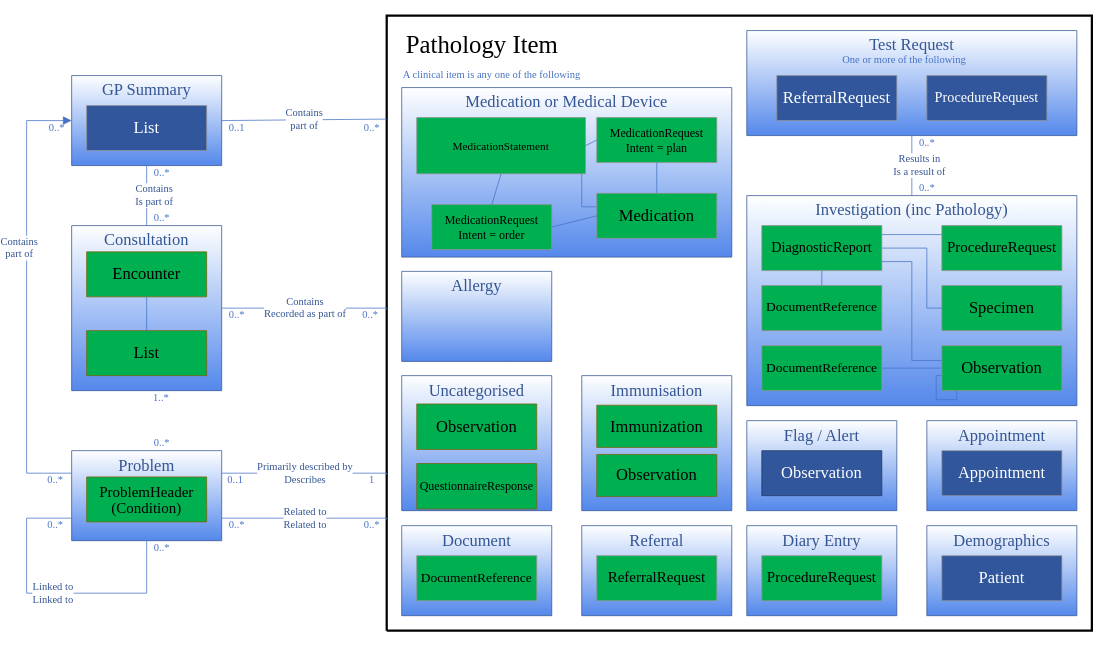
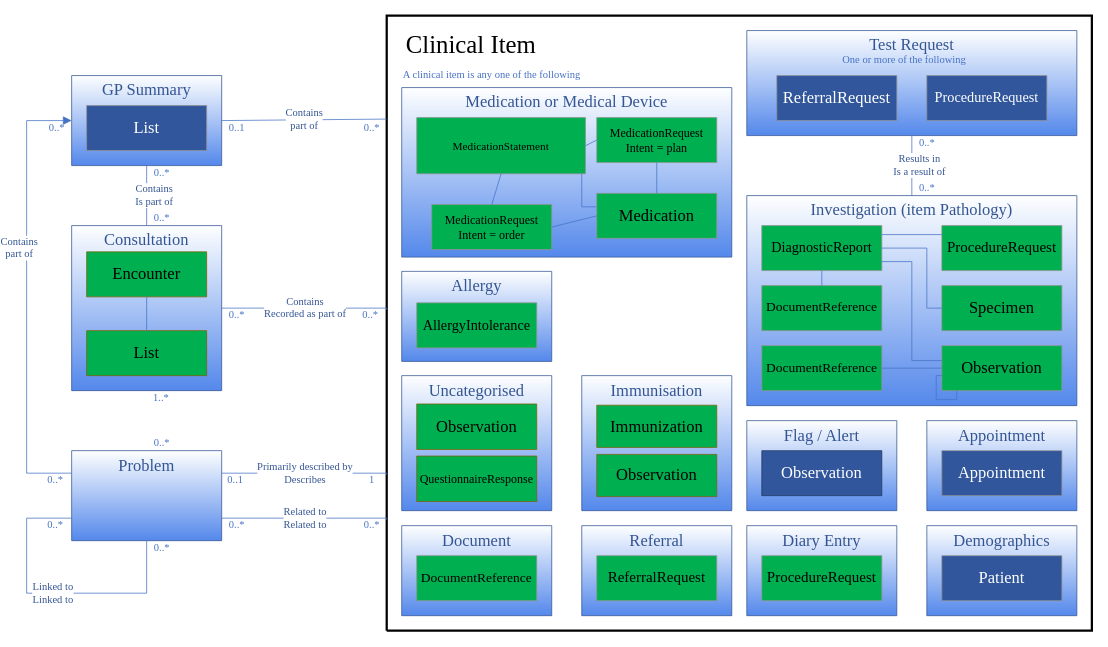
(439, 45) -> (433, 45)
(912, 206) -> (912, 206)
none -> (477, 325)
(477, 486) -> (477, 479)
(147, 499) -> none
